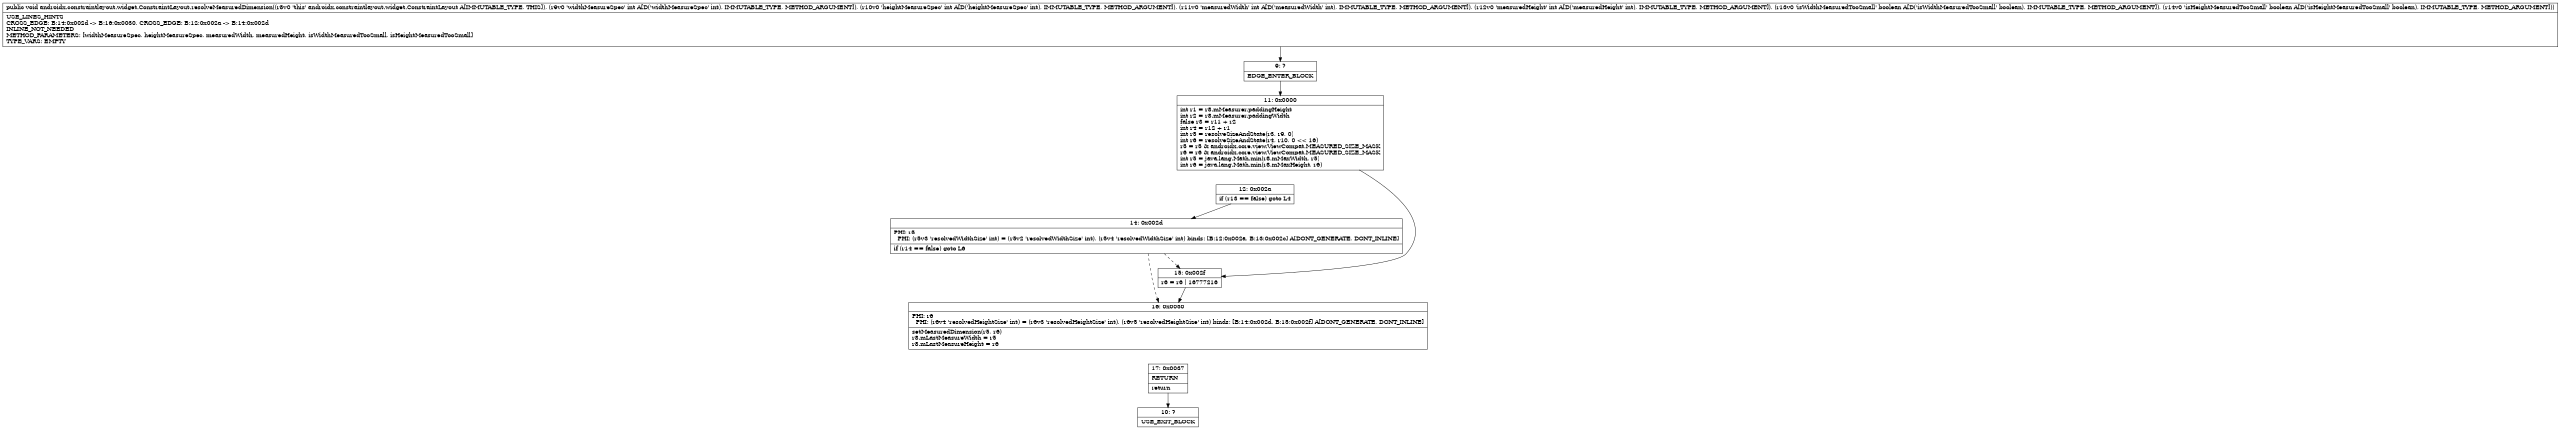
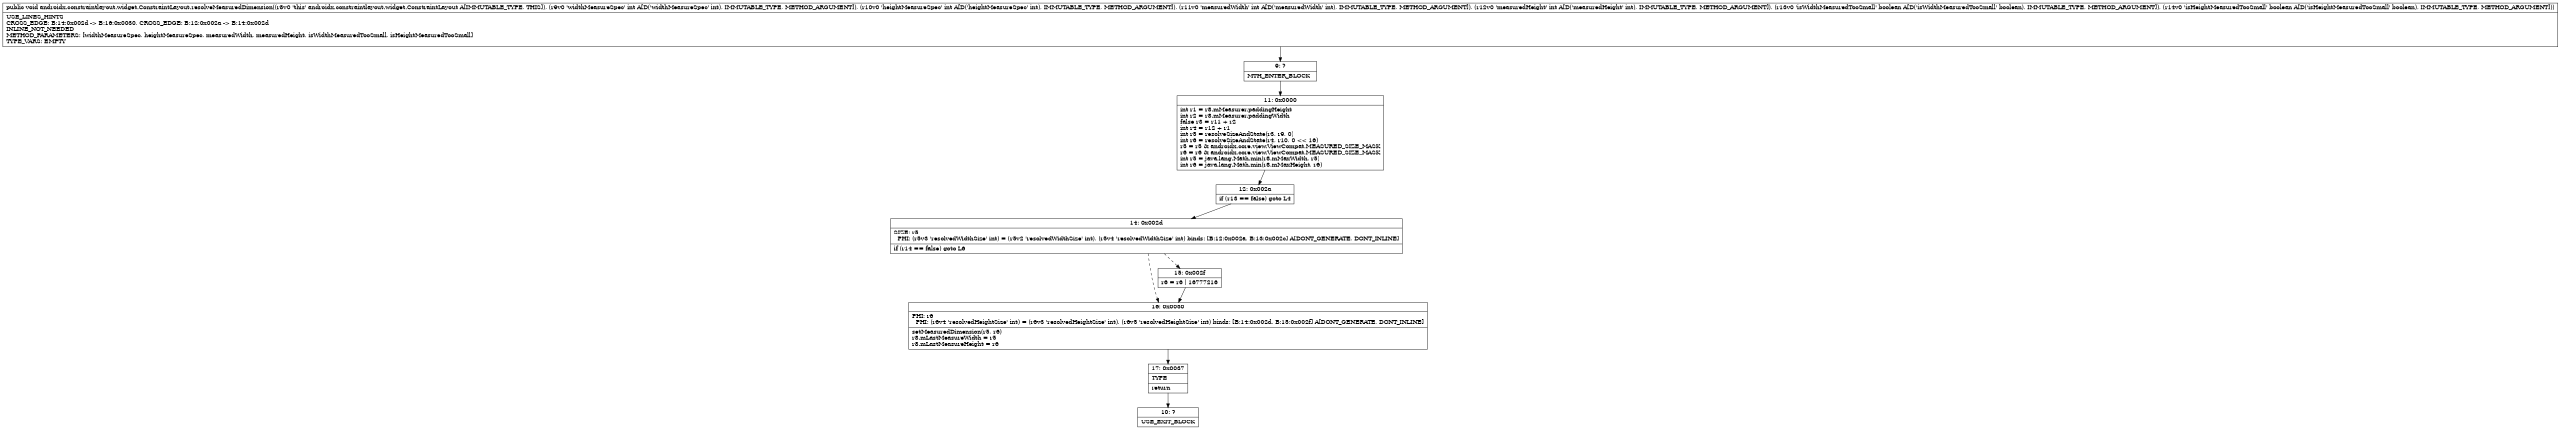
(1280, 76) -> (1279, 76)
(905, 233) -> (907, 233)
(1372, 264) -> (1263, 176)
none -> (1168, 355)
(1165, 378) -> (1159, 378)
